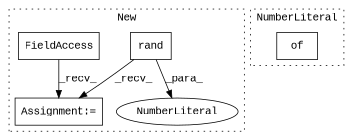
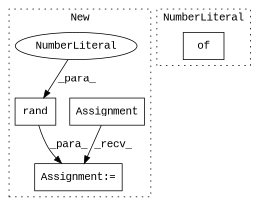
(59, 46) -> (107, 112)
(163, 75) -> (58, 76)
(133, 79) -> (69, 144)
